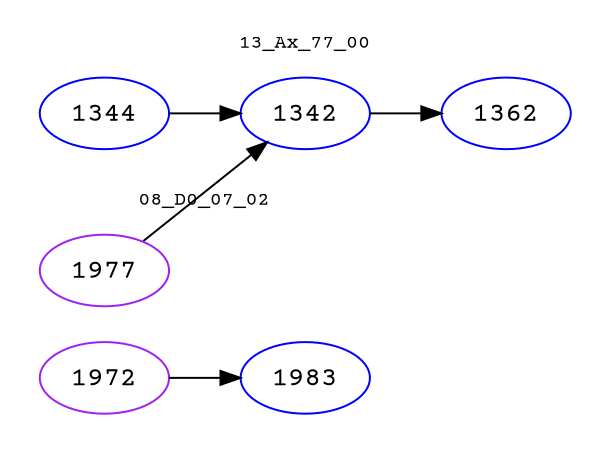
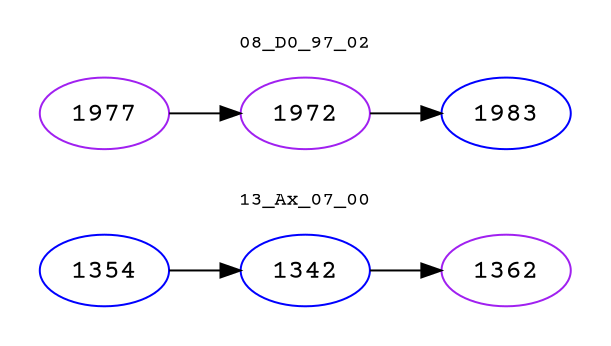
(305, 43) -> (305, 200)
(104, 113) -> (104, 270)
(506, 113) -> (506, 270)
(197, 198) -> (195, 113)
(205, 200) -> (305, 43)
